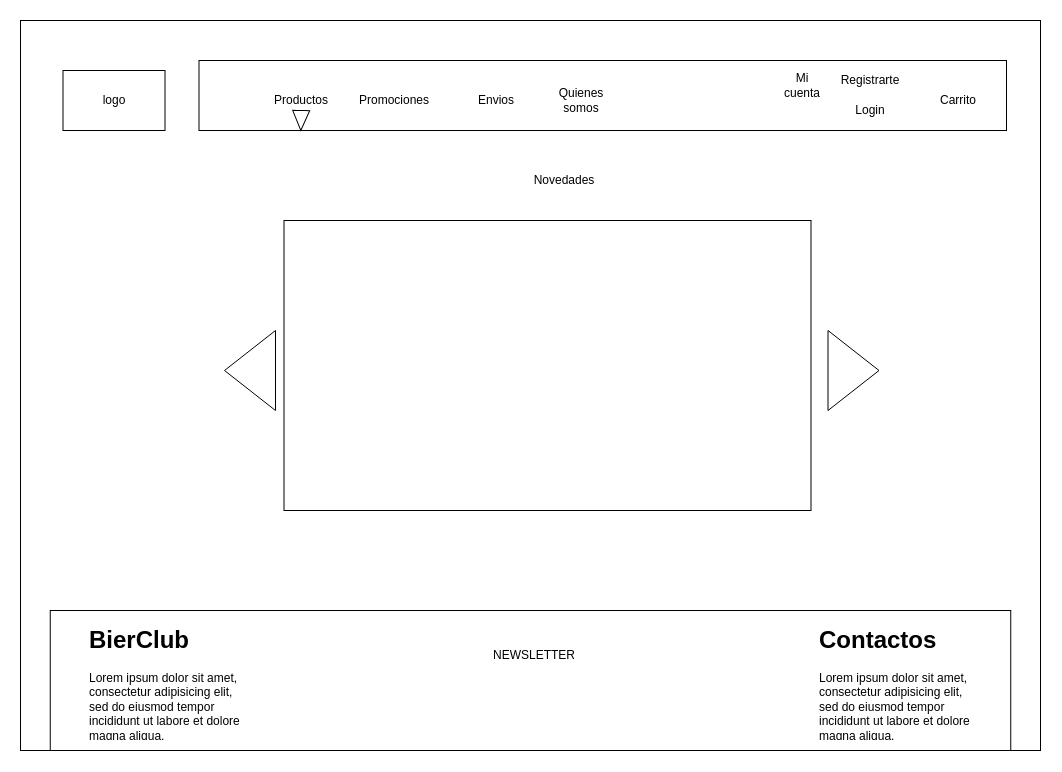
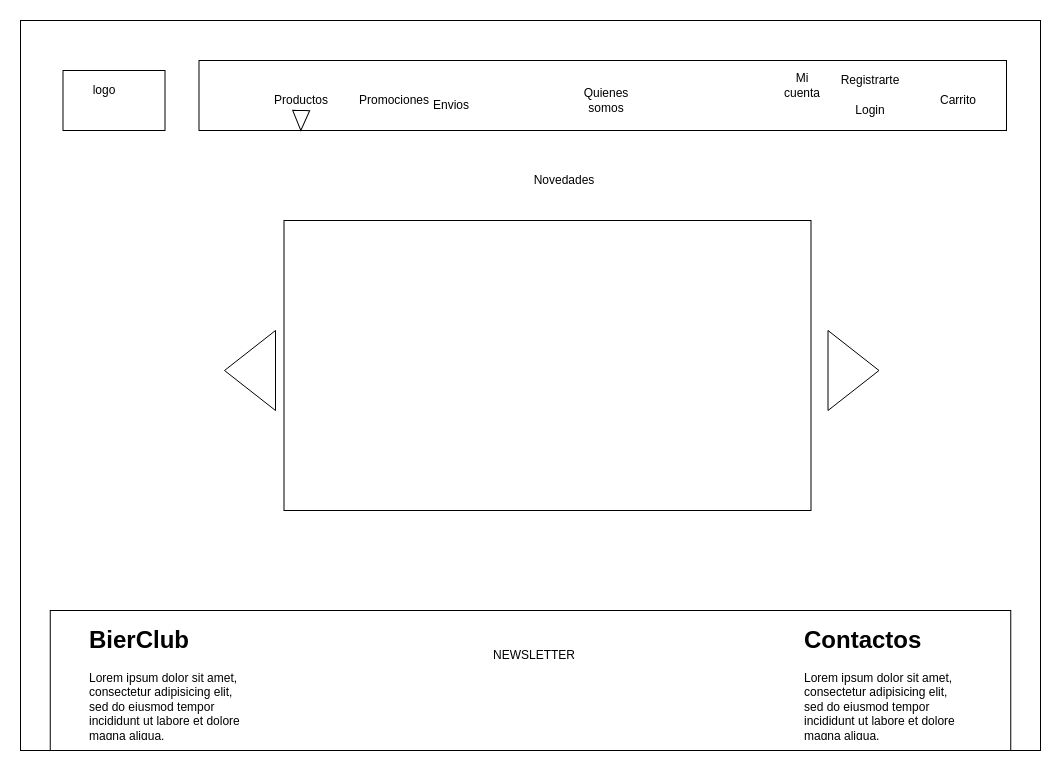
(114, 101) -> (104, 91)
(497, 101) -> (452, 106)
(582, 101) -> (607, 101)
(895, 681) -> (880, 681)
